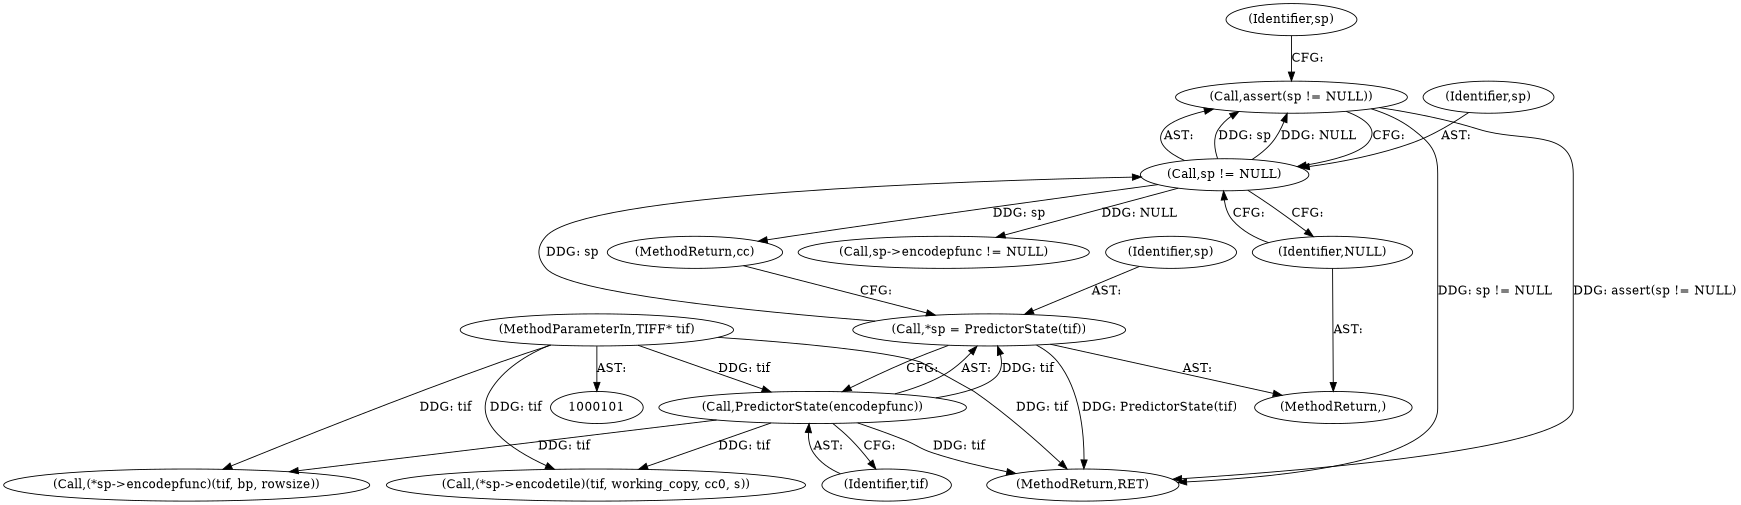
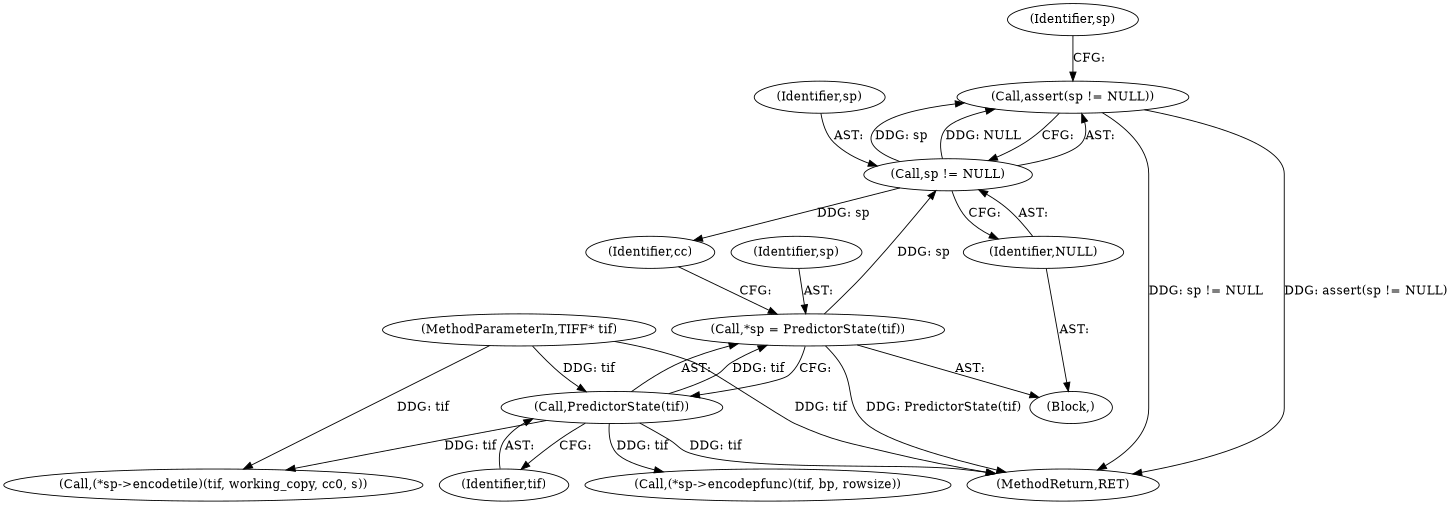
(1251, 214) -> (1035, 214)
(695, 252) -> (650, 252)
(944, 252) -> none
(390, 403) -> none
(597, 407) -> none
(813, 407) -> (612, 407)
(1333, 407) -> (1071, 407)
